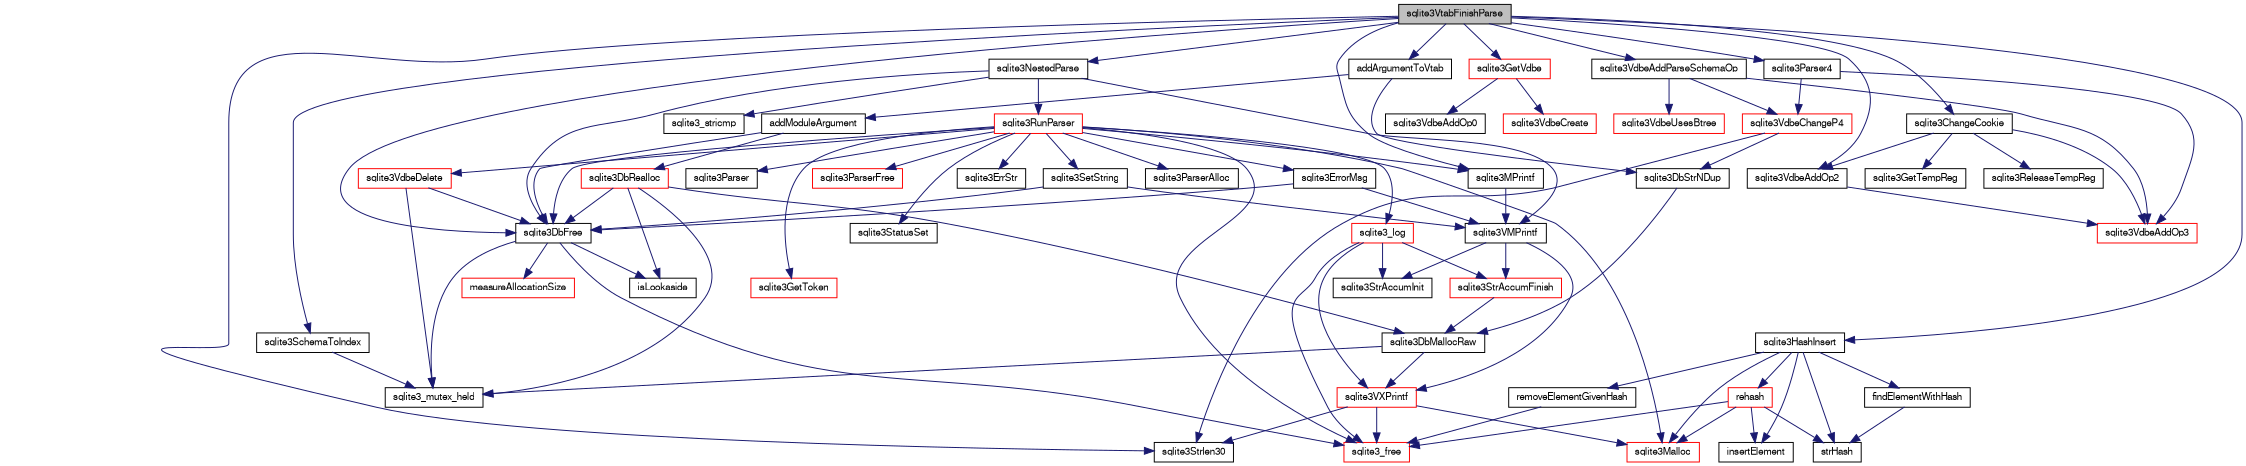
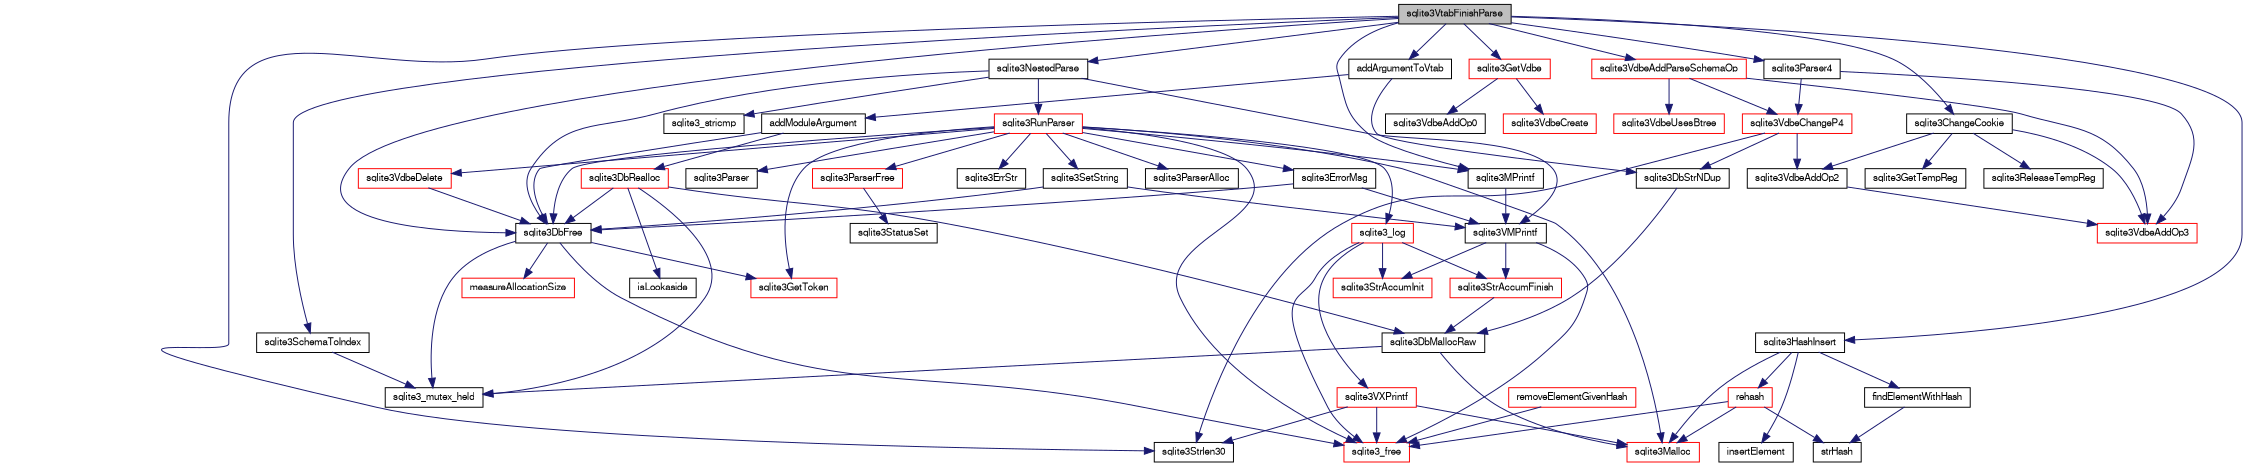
(1746, 36) -> (1797, 146)
(1669, 69) -> (1669, 69)
(953, 165) -> (872, 200)
(604, 258) -> (669, 260)
(419, 283) -> none
(1383, 288) -> (1383, 288)
(1540, 335) -> (1540, 357)
(1409, 367) -> (1523, 419)
(1691, 369) -> none
(1817, 393) -> none
(1572, 397) -> (1572, 397)
(1753, 420) -> none
